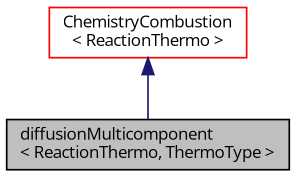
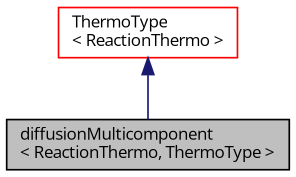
(148, 33) -> (148, 33)
